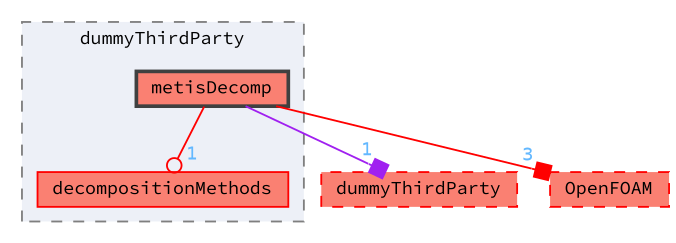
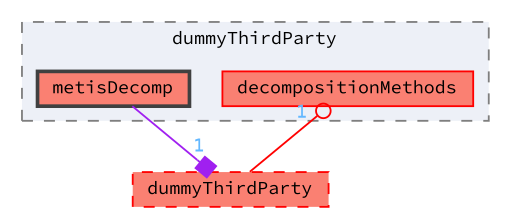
(191, 133) -> (284, 144)
(610, 189) -> none
